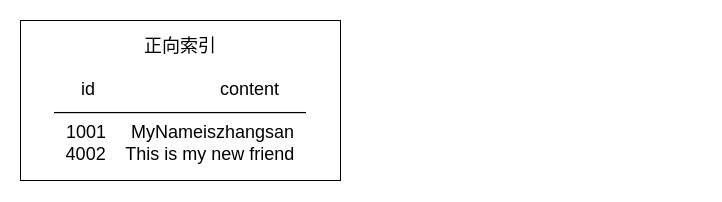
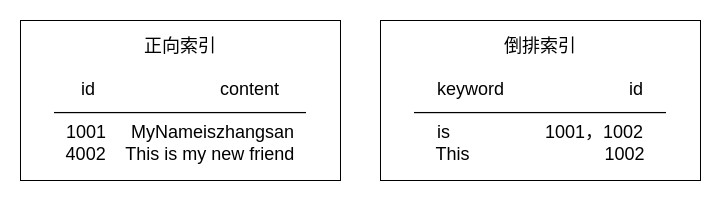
none -> (541, 101)
